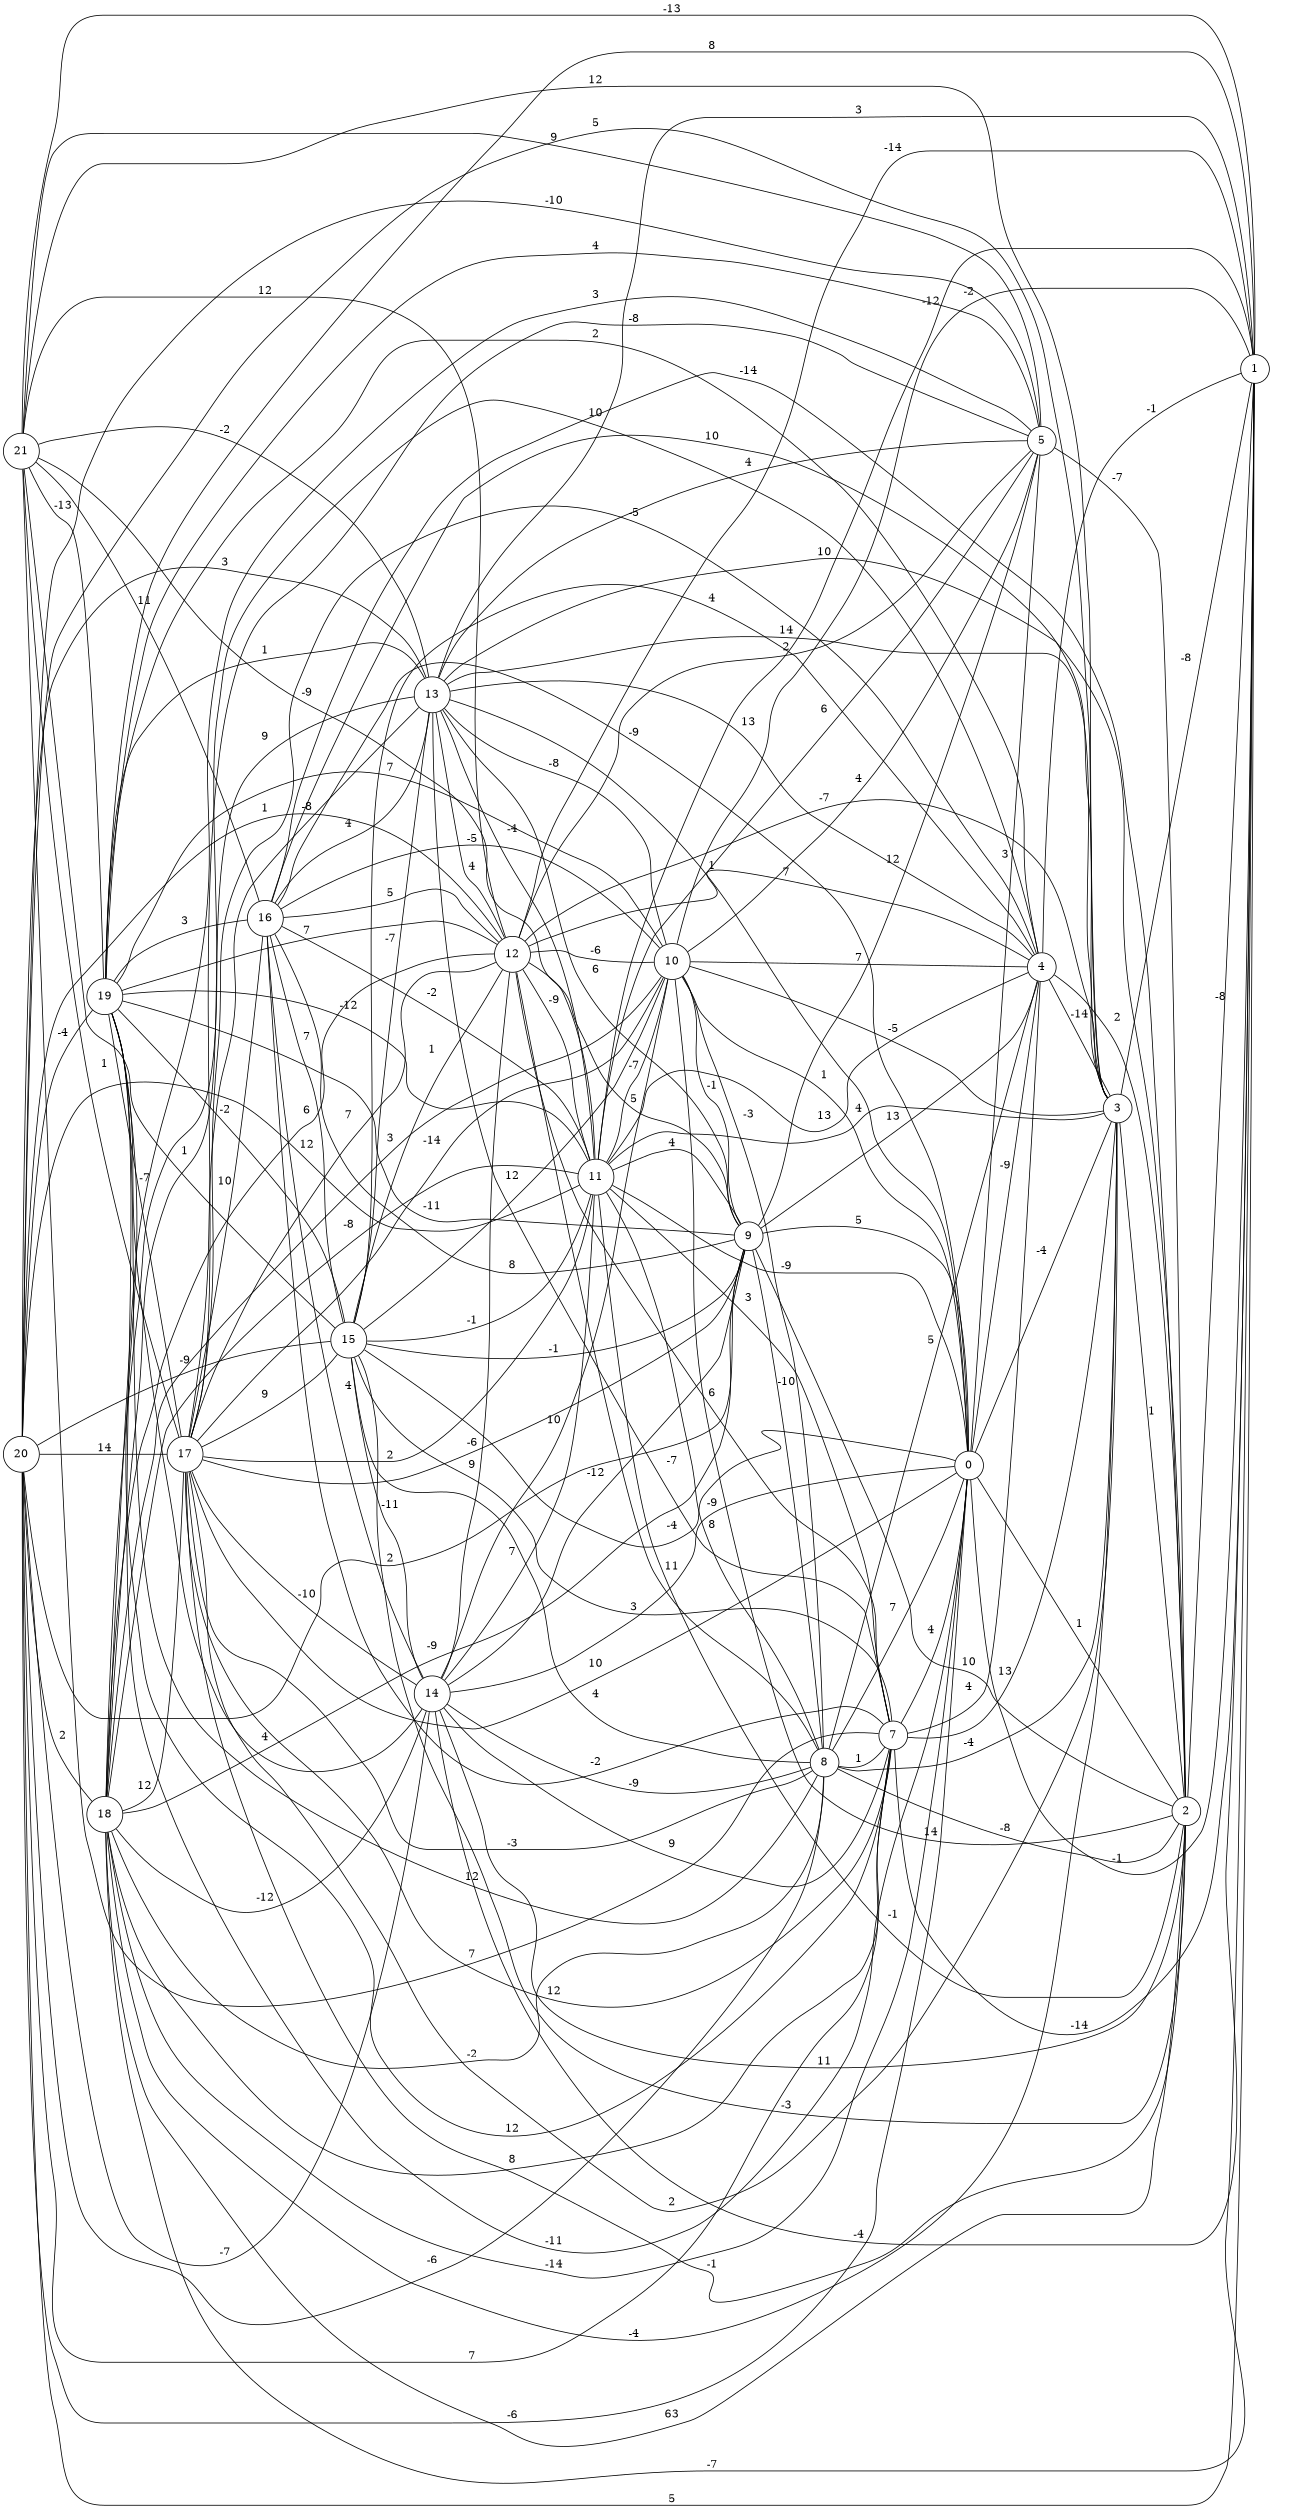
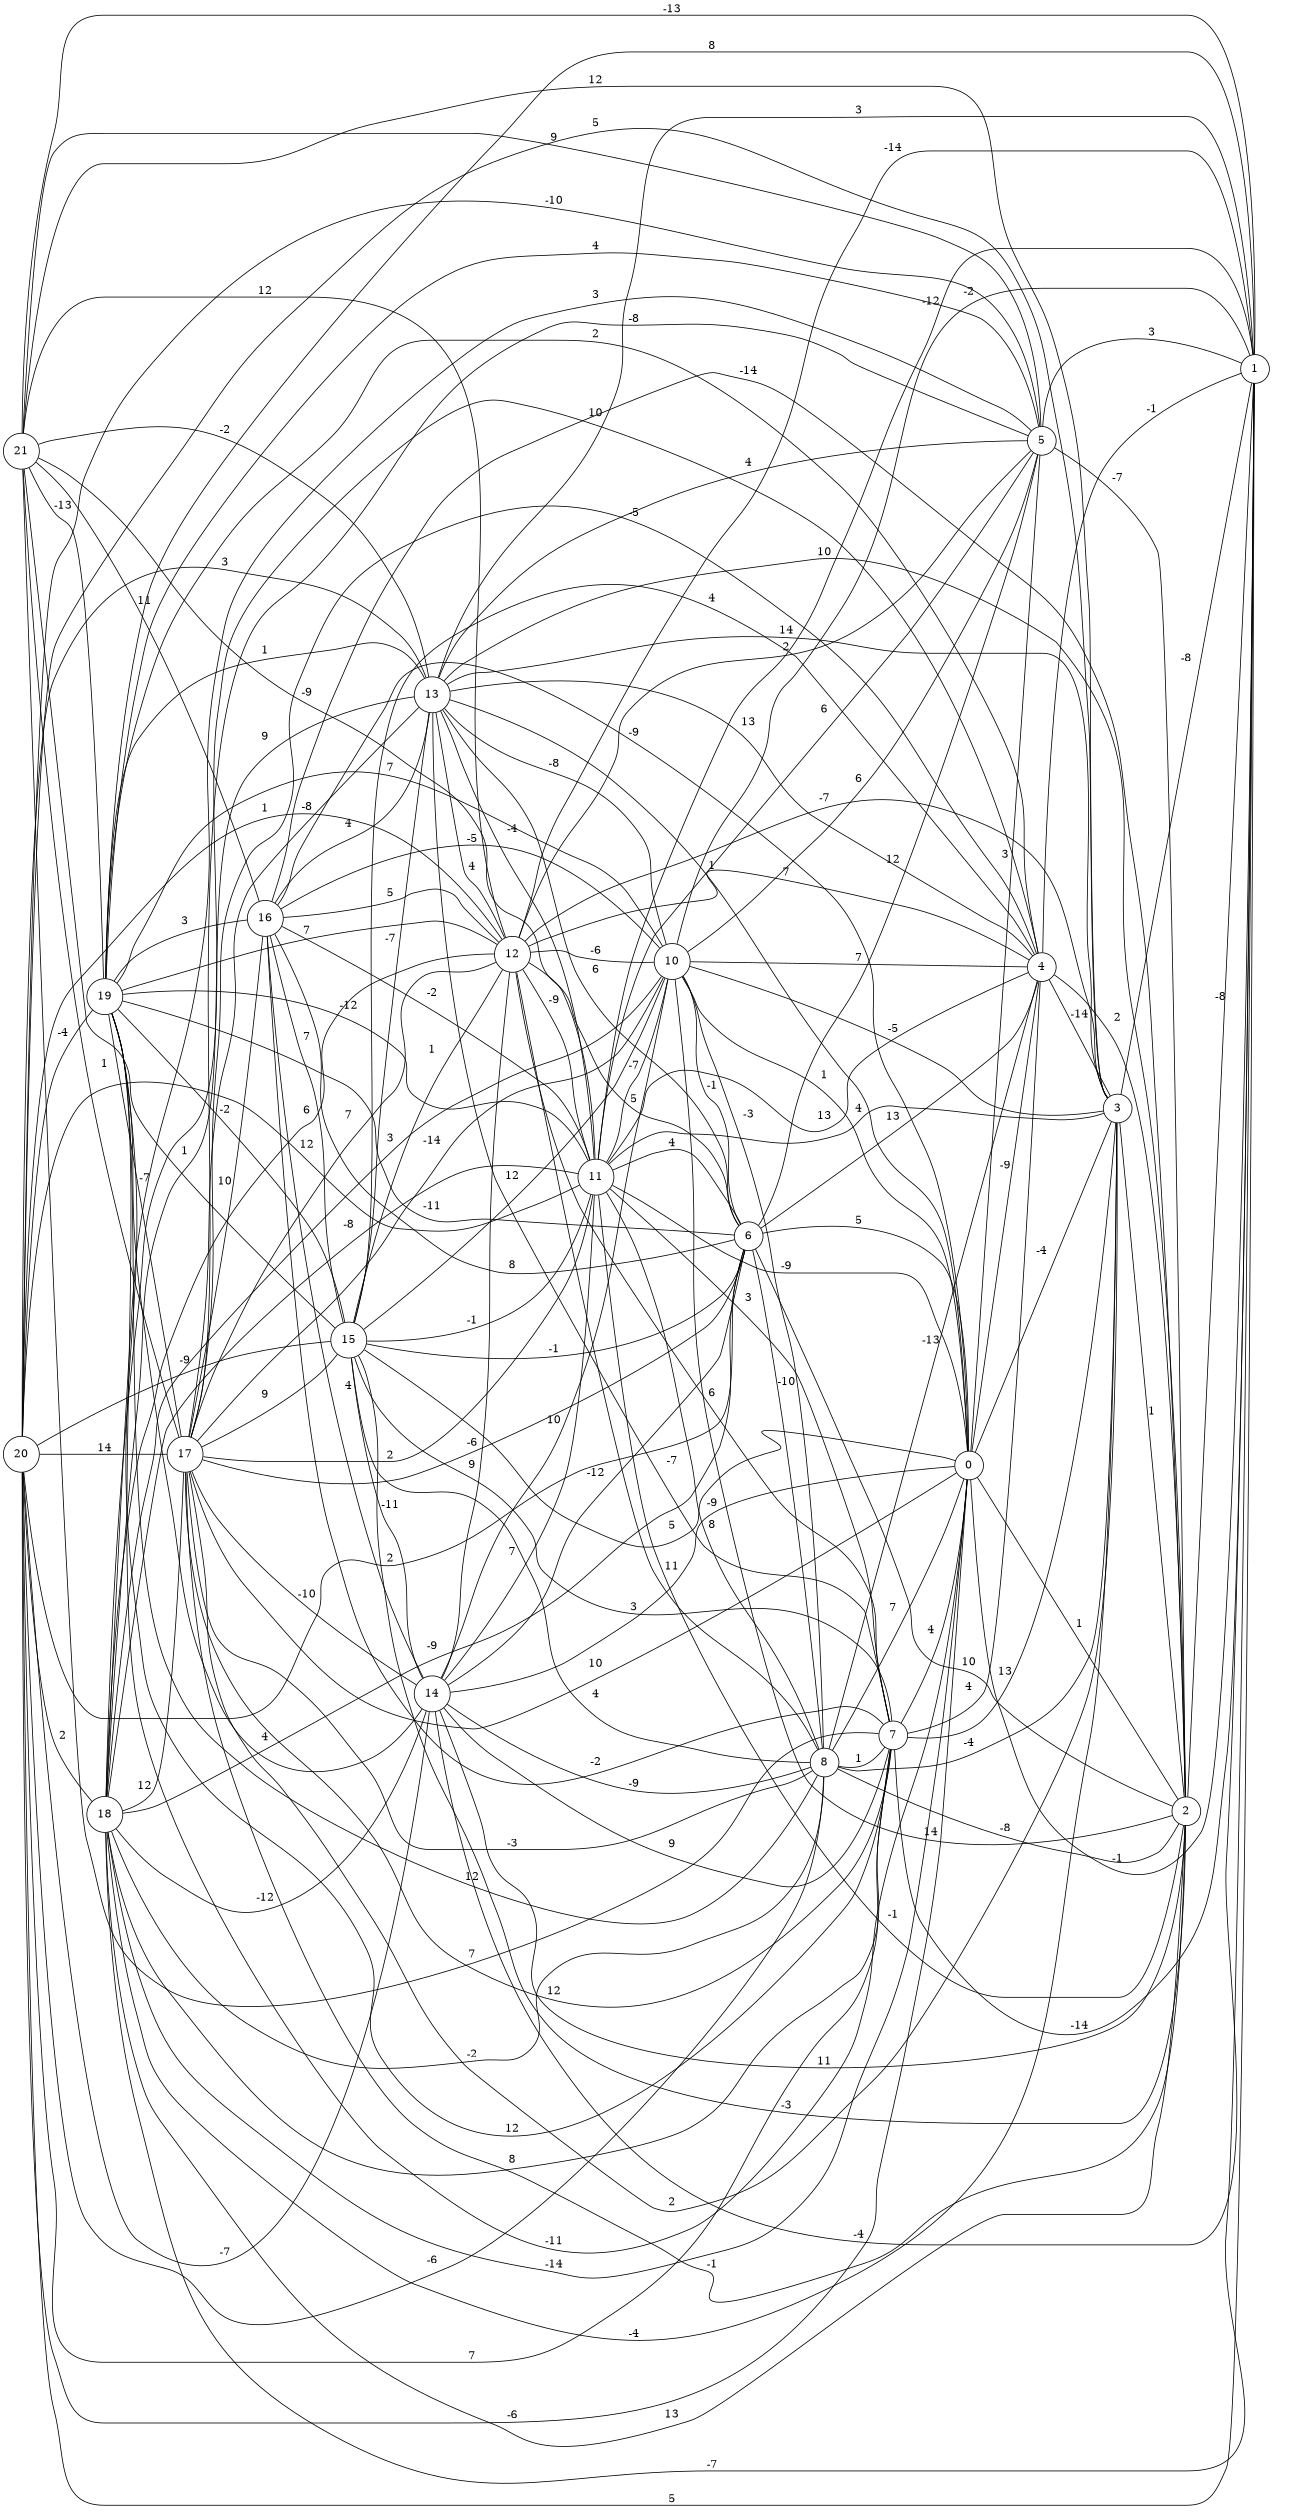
none -> (1118, 340)
(751, 451) -> none
(859, 779) -> (859, 779)
(749, 1236) -> (749, 1236)
(931, 1340) -> (931, 1340)
(672, 1526) -> (672, 1526)
(672, 2415) -> (672, 2415)
